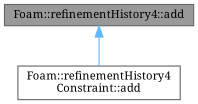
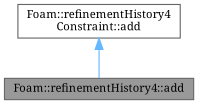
(99, 52) -> (99, 64)
